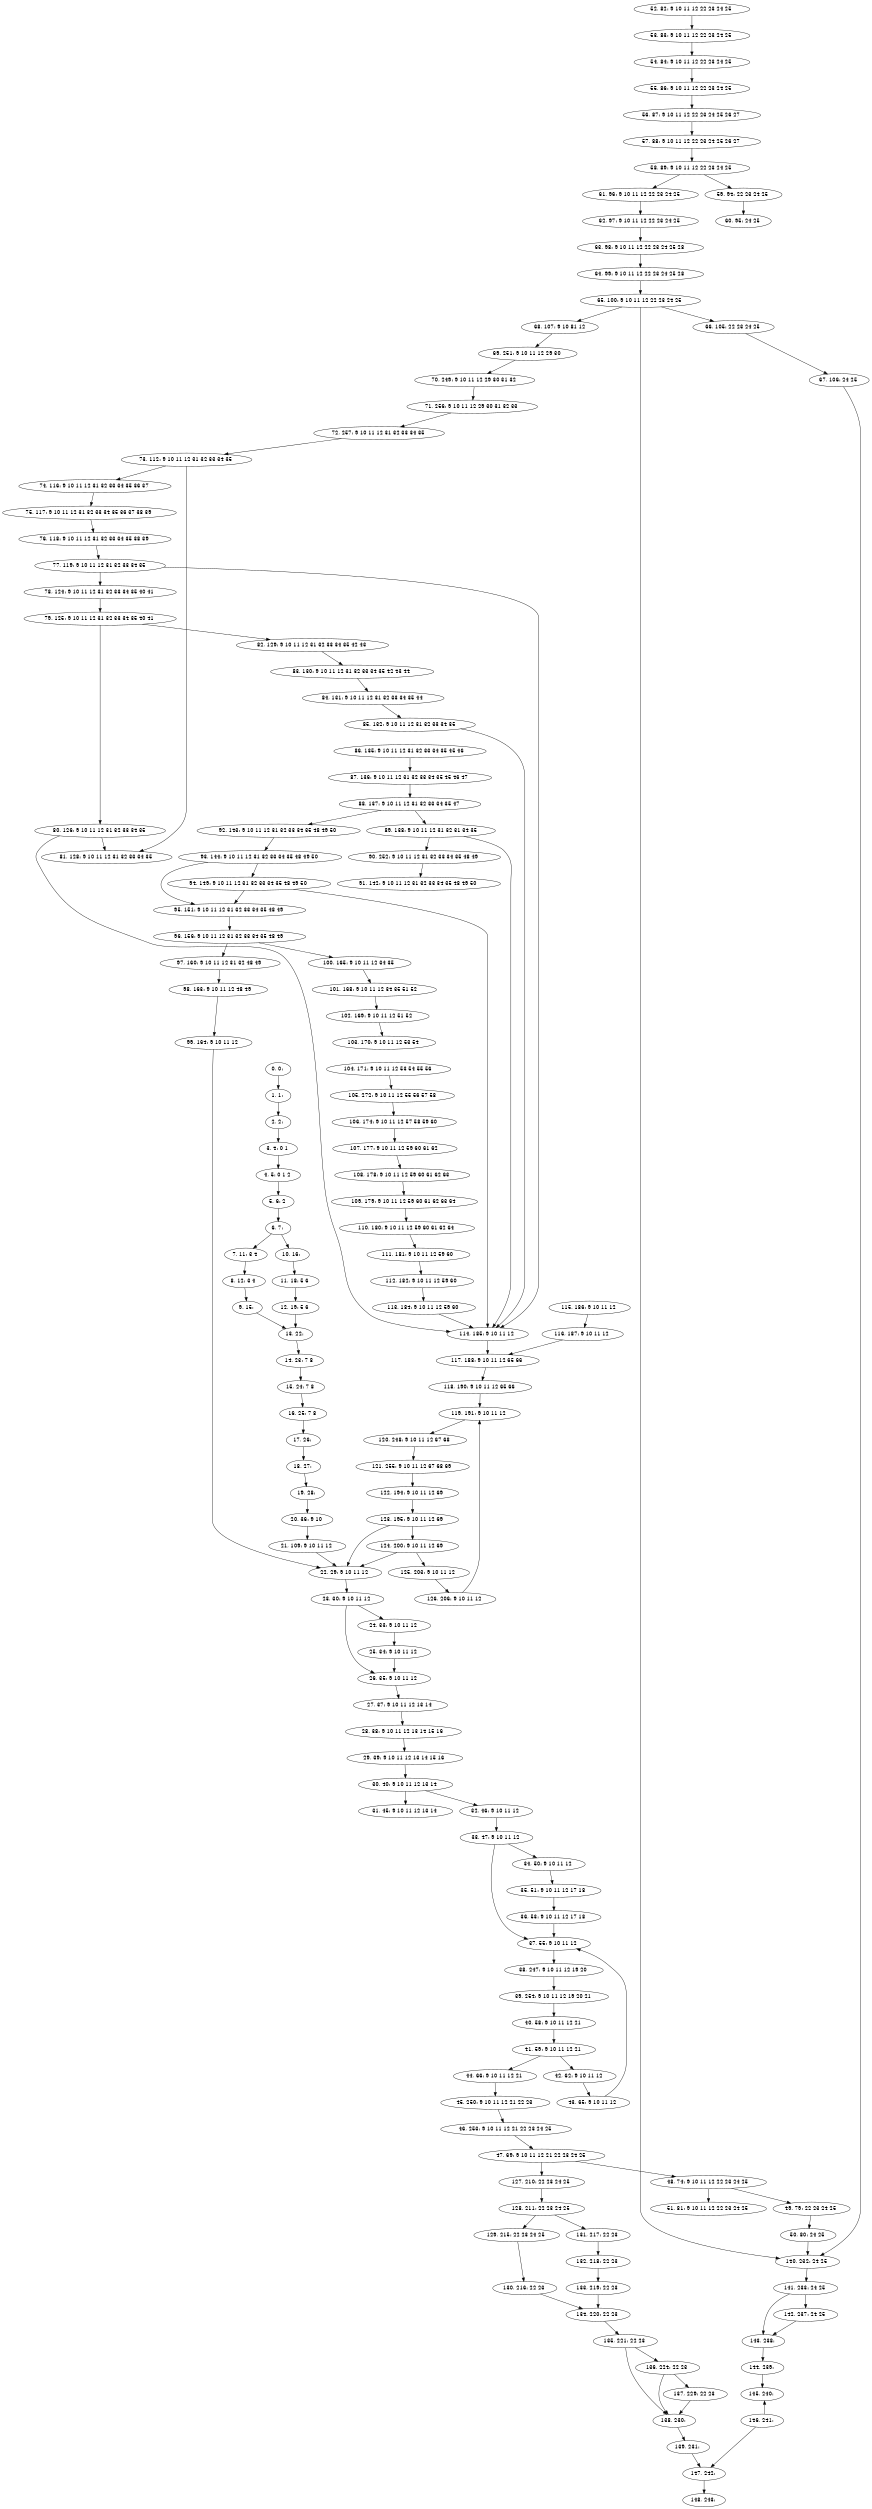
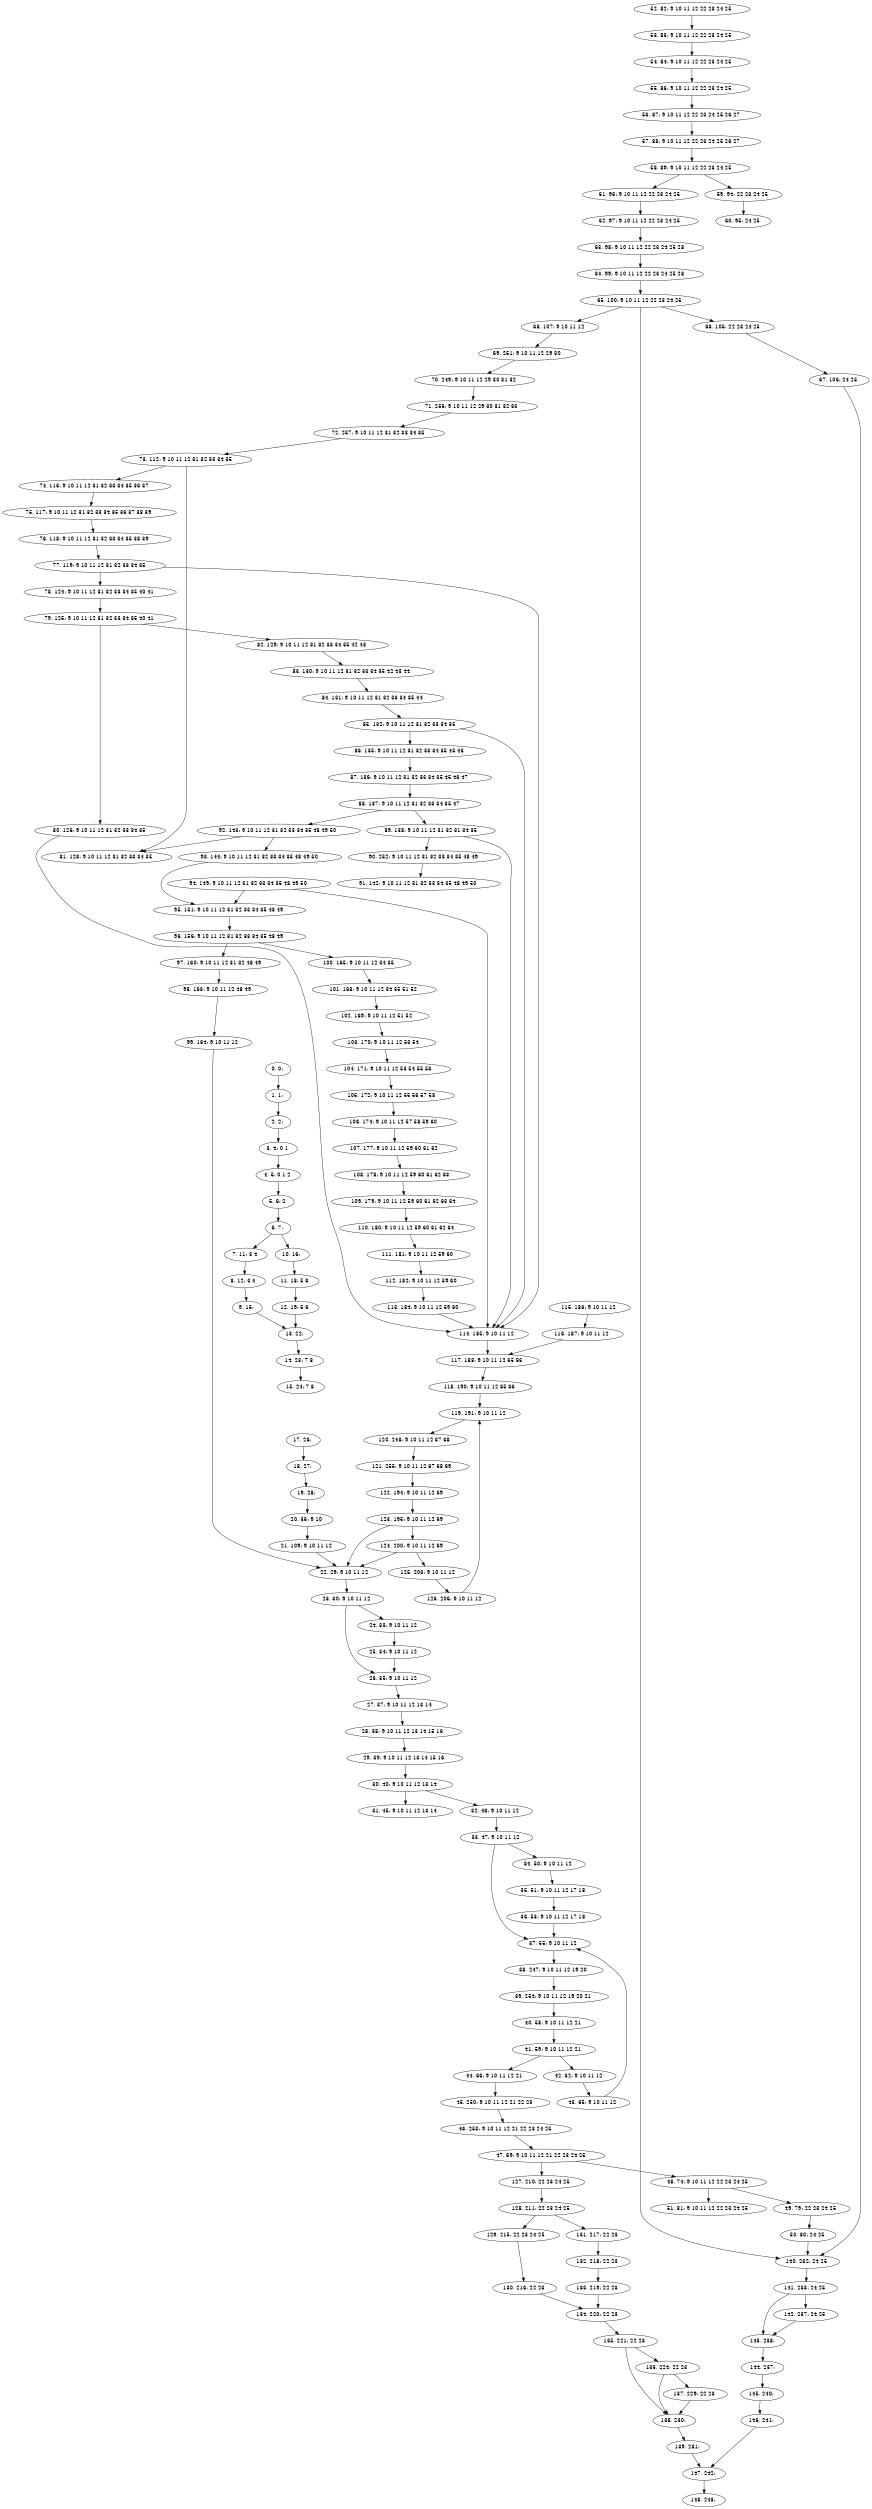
(560, 327) -> (560, 327)
none -> (410, 736)
(103, 842) -> (194, 844)
(255, 869) -> none
none -> (386, 1054)
(392, 1096) -> (392, 1096)
(303, 1414) -> none
(763, 2368) -> (763, 2368)
(765, 2409) -> (760, 2406)
